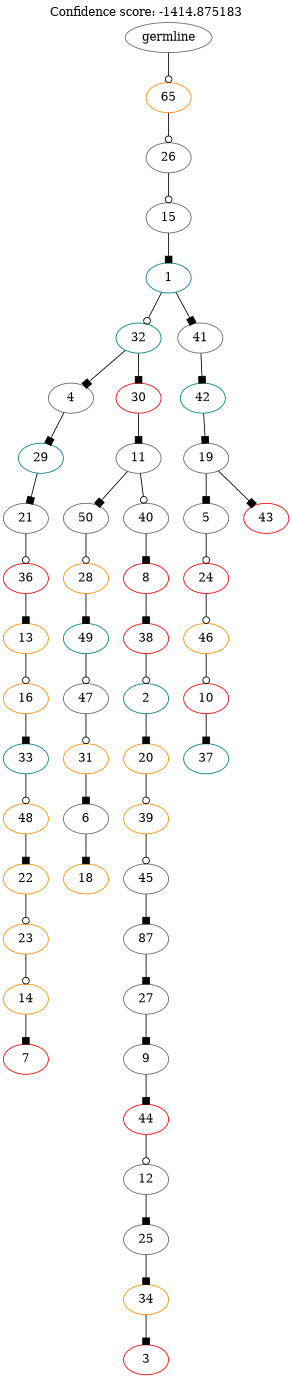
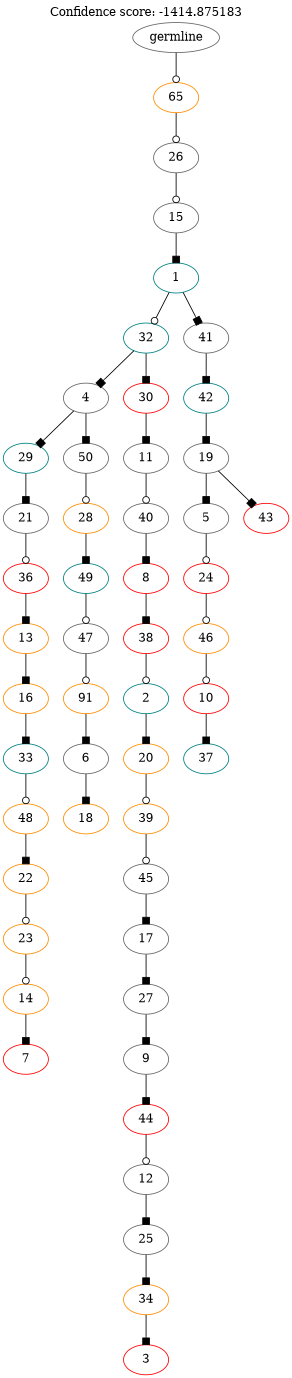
(115, 485) -> (86, 424)
(26, 665) -> (26, 665)
(86, 759) -> (86, 699)
(146, 939) -> (146, 939)
